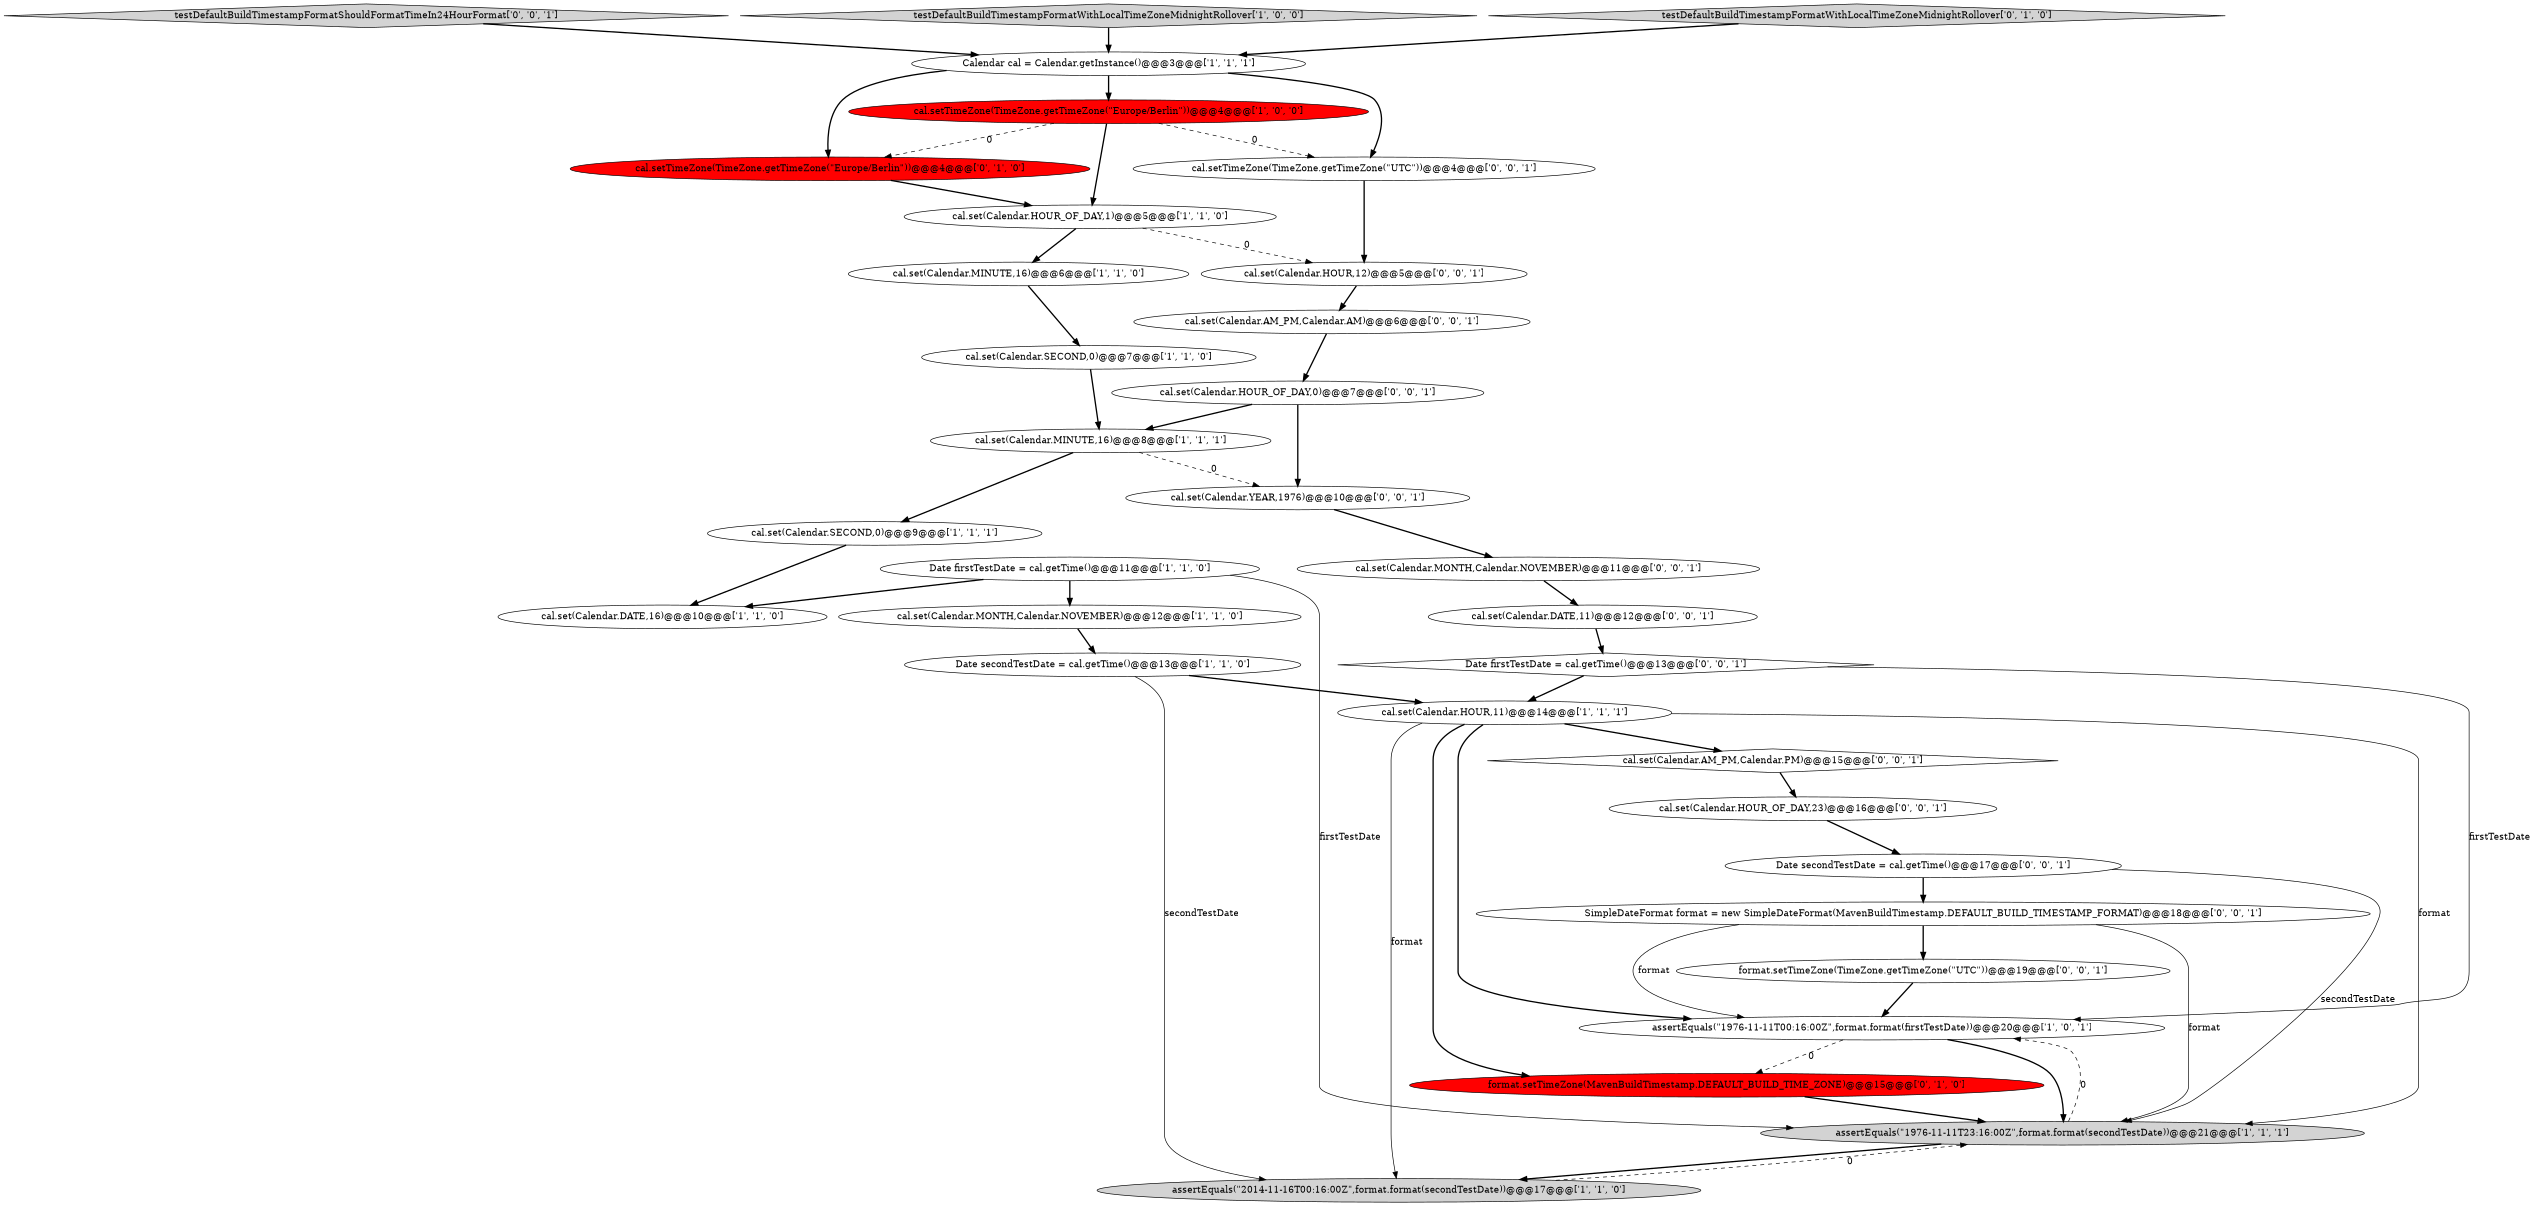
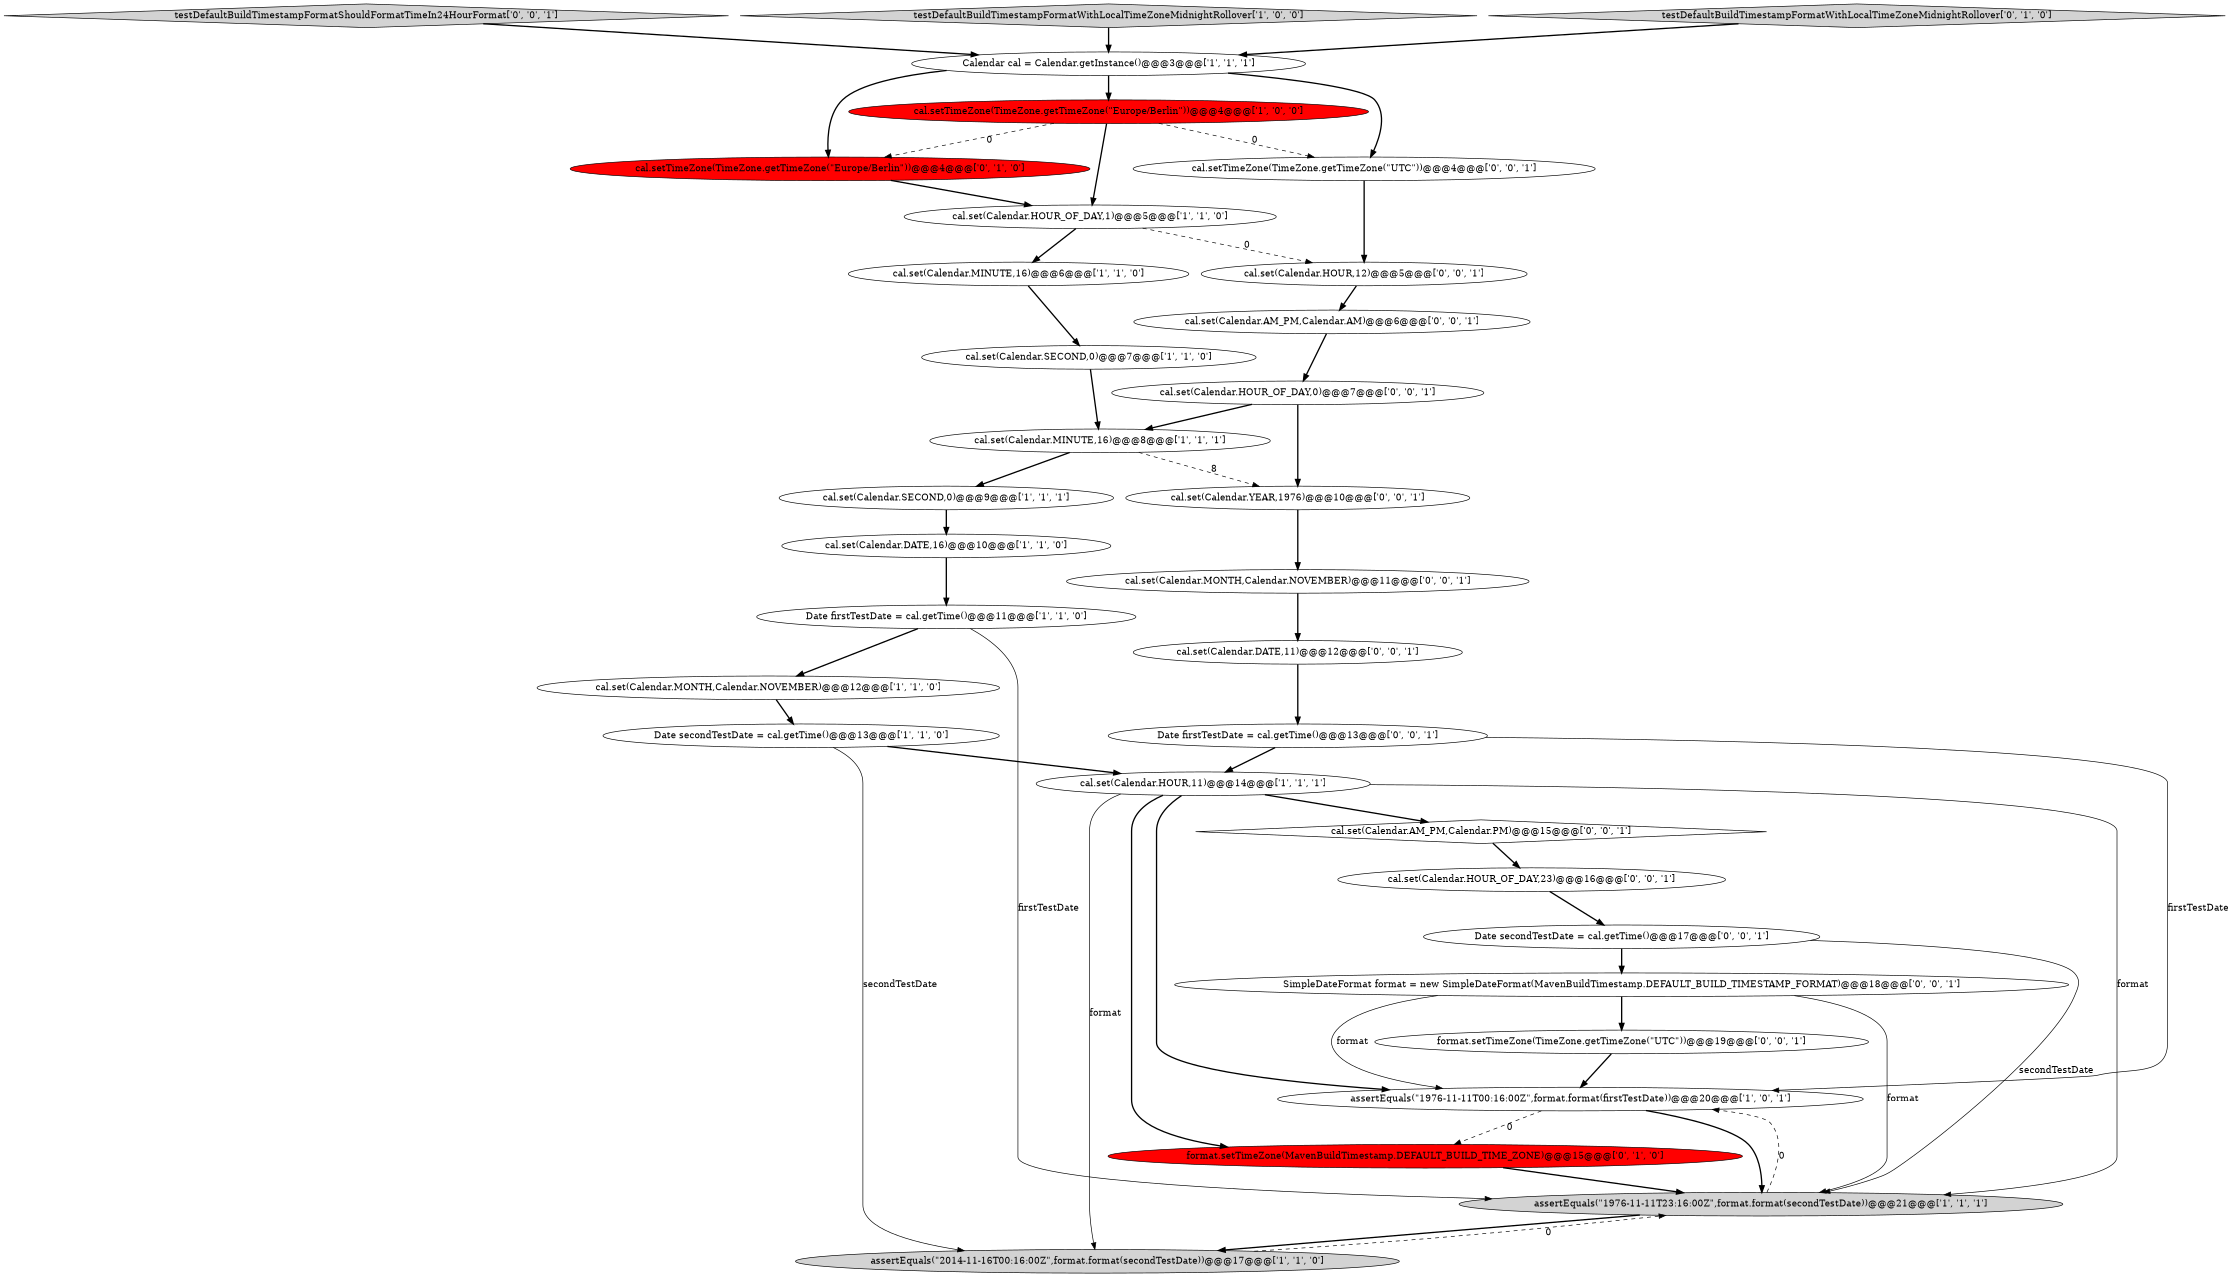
(1214, 469) -> (1214, 469)
(868, 593) -> (946, 578)
(1606, 665) -> (1298, 736)
